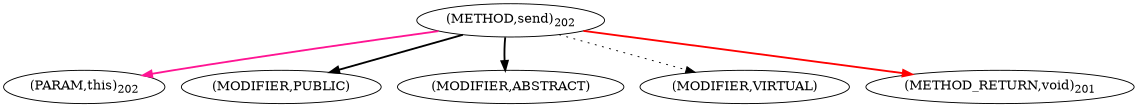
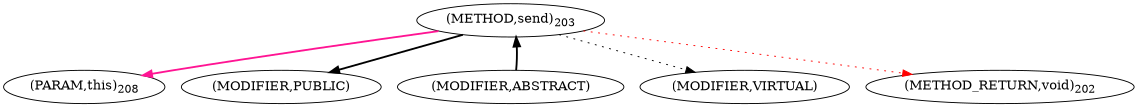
(565, 19) -> (565, 19)
(504, 49) -> (517, 58)
(743, 52) -> (743, 52)
(128, 86) -> (128, 86)
(1085, 86) -> (1085, 86)
